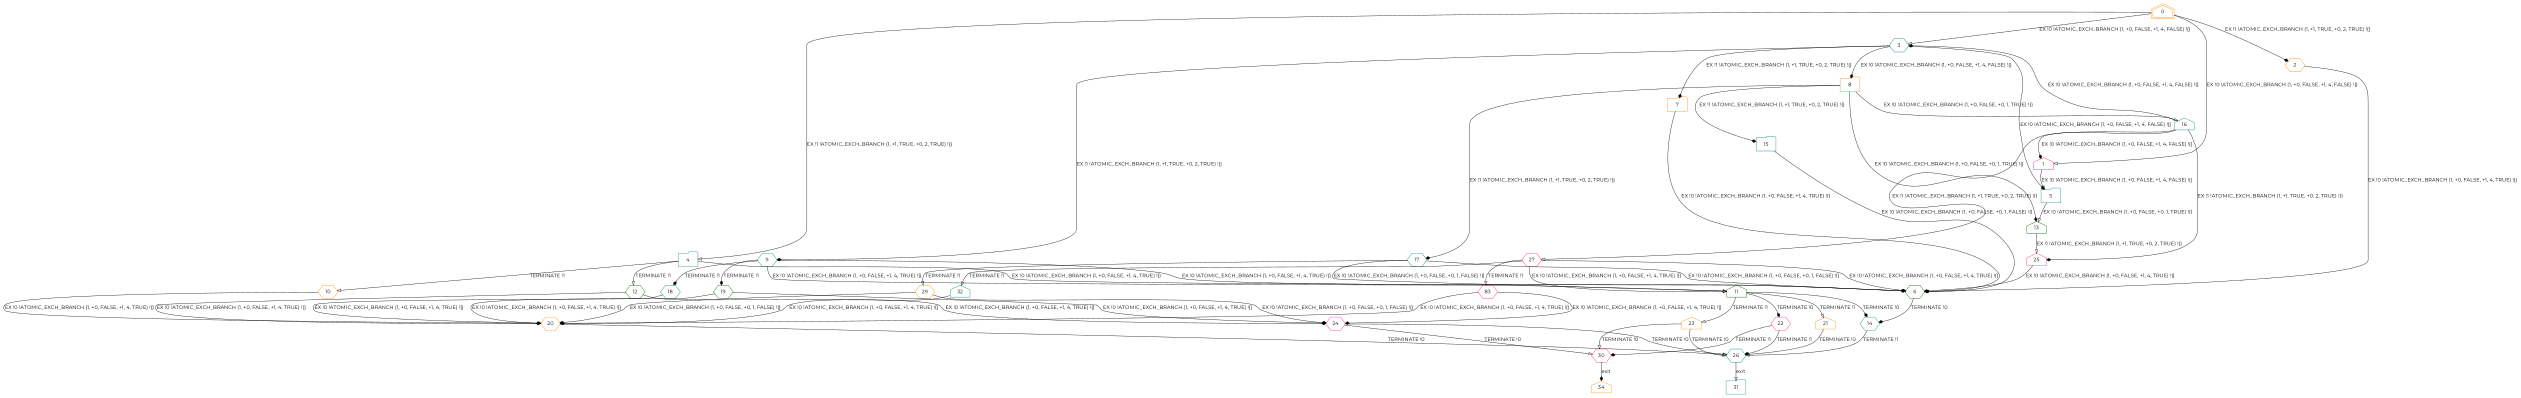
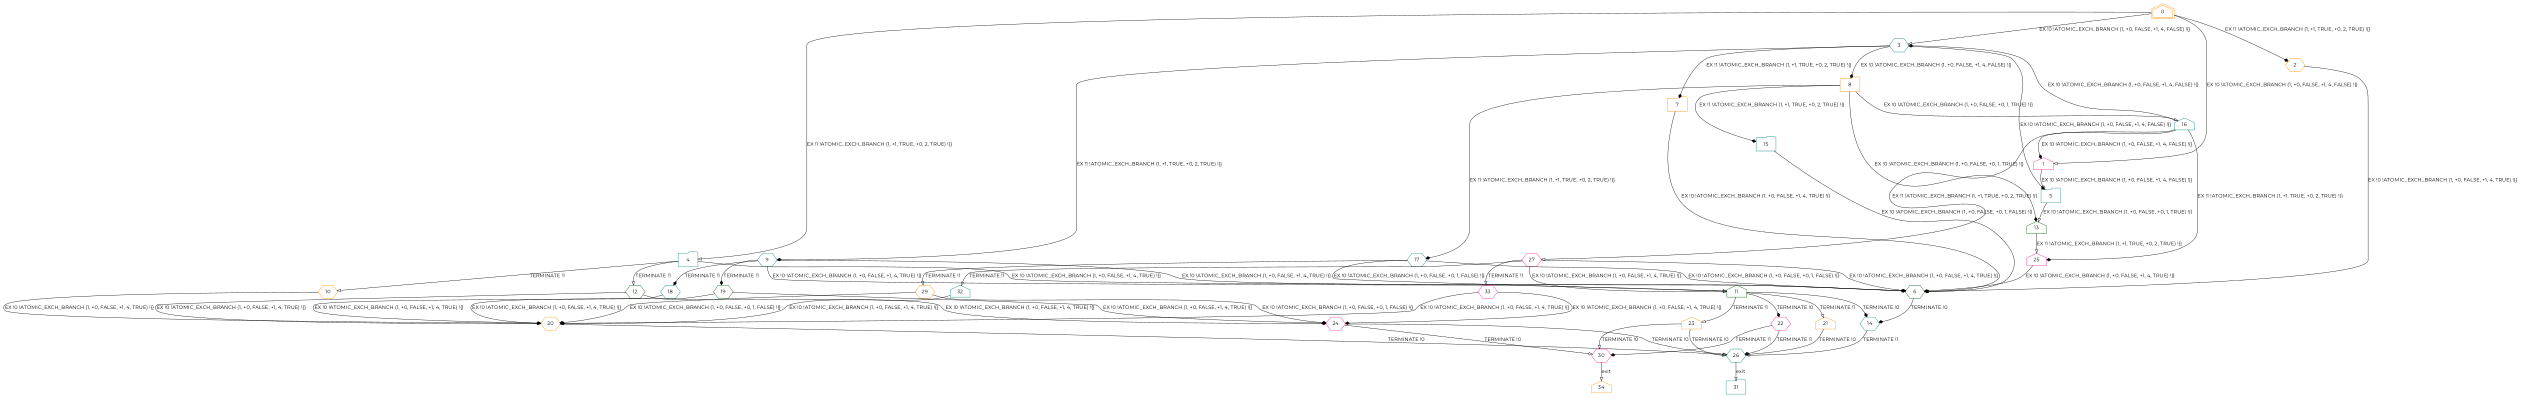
(1488, 292) -> (1488, 292)
(1601, 369) -> (1601, 370)
